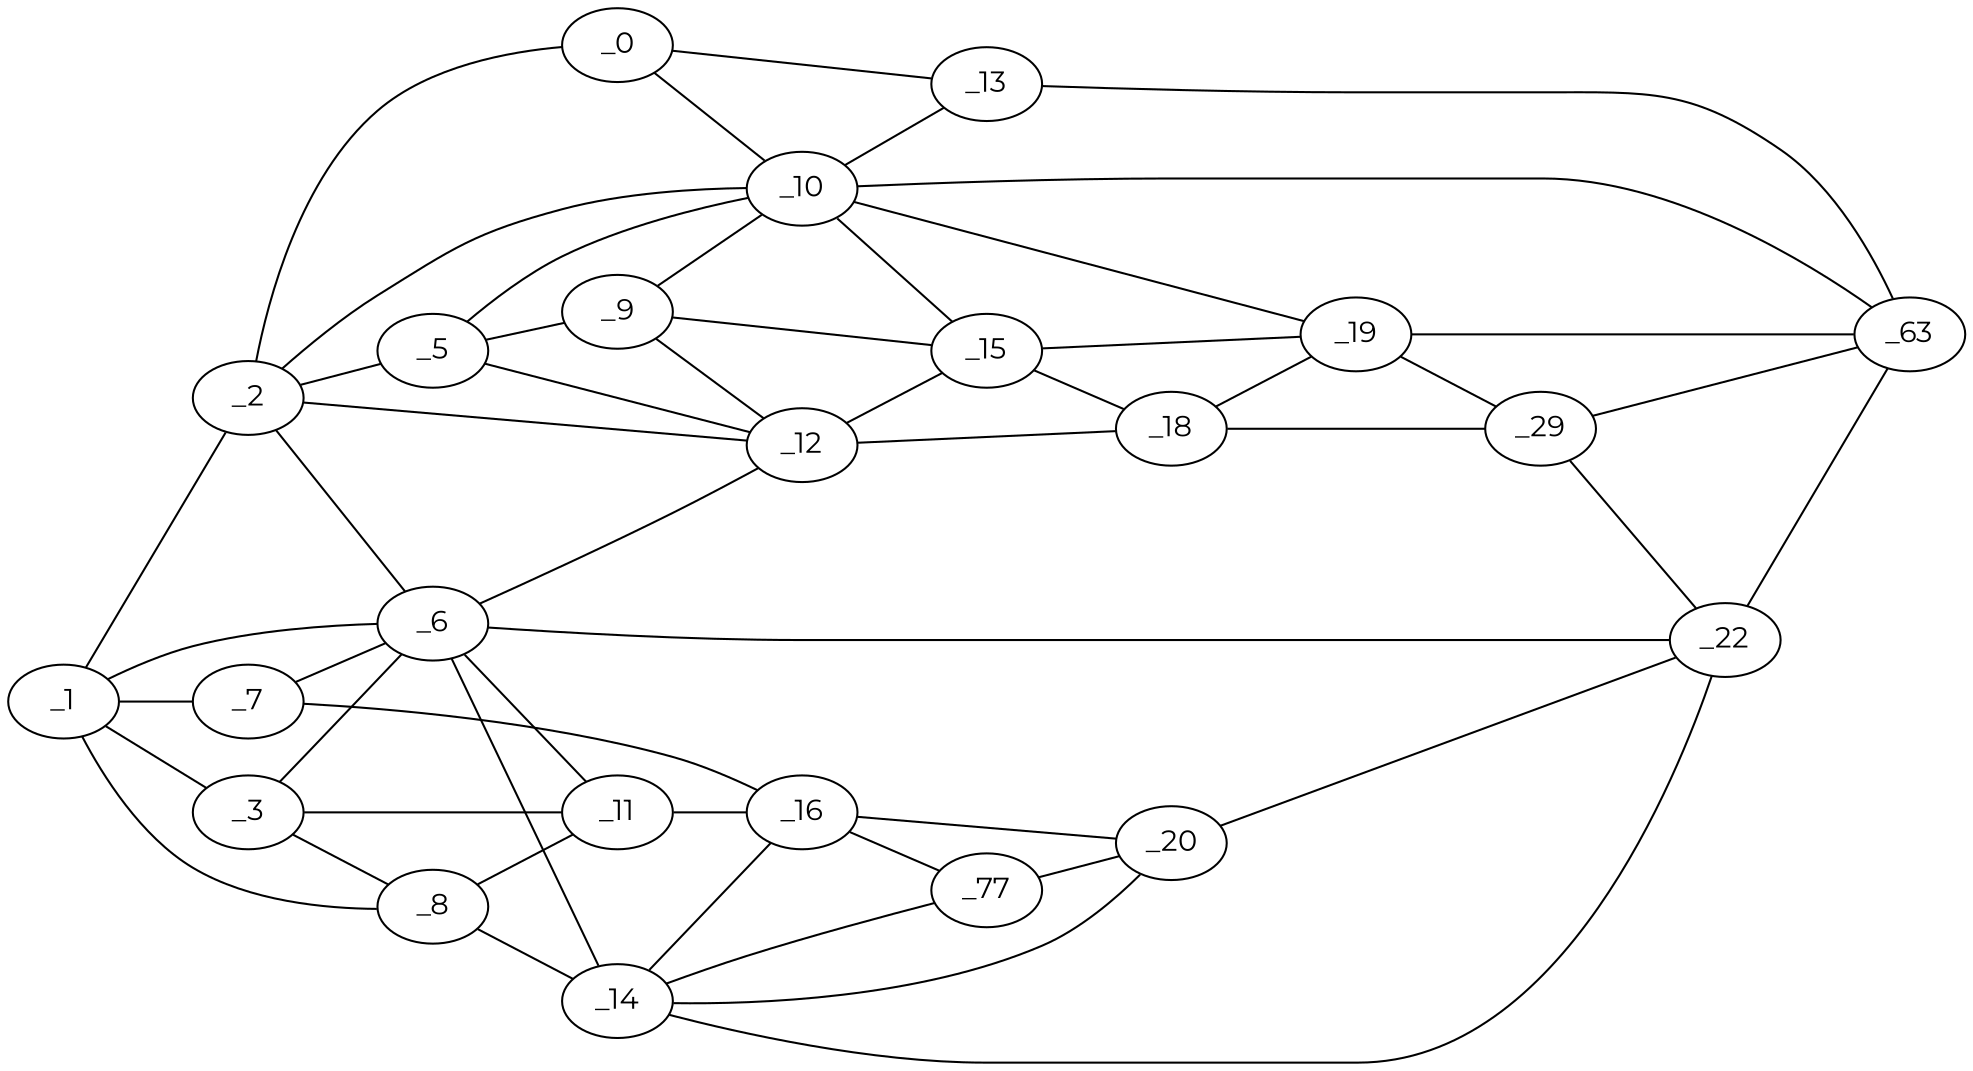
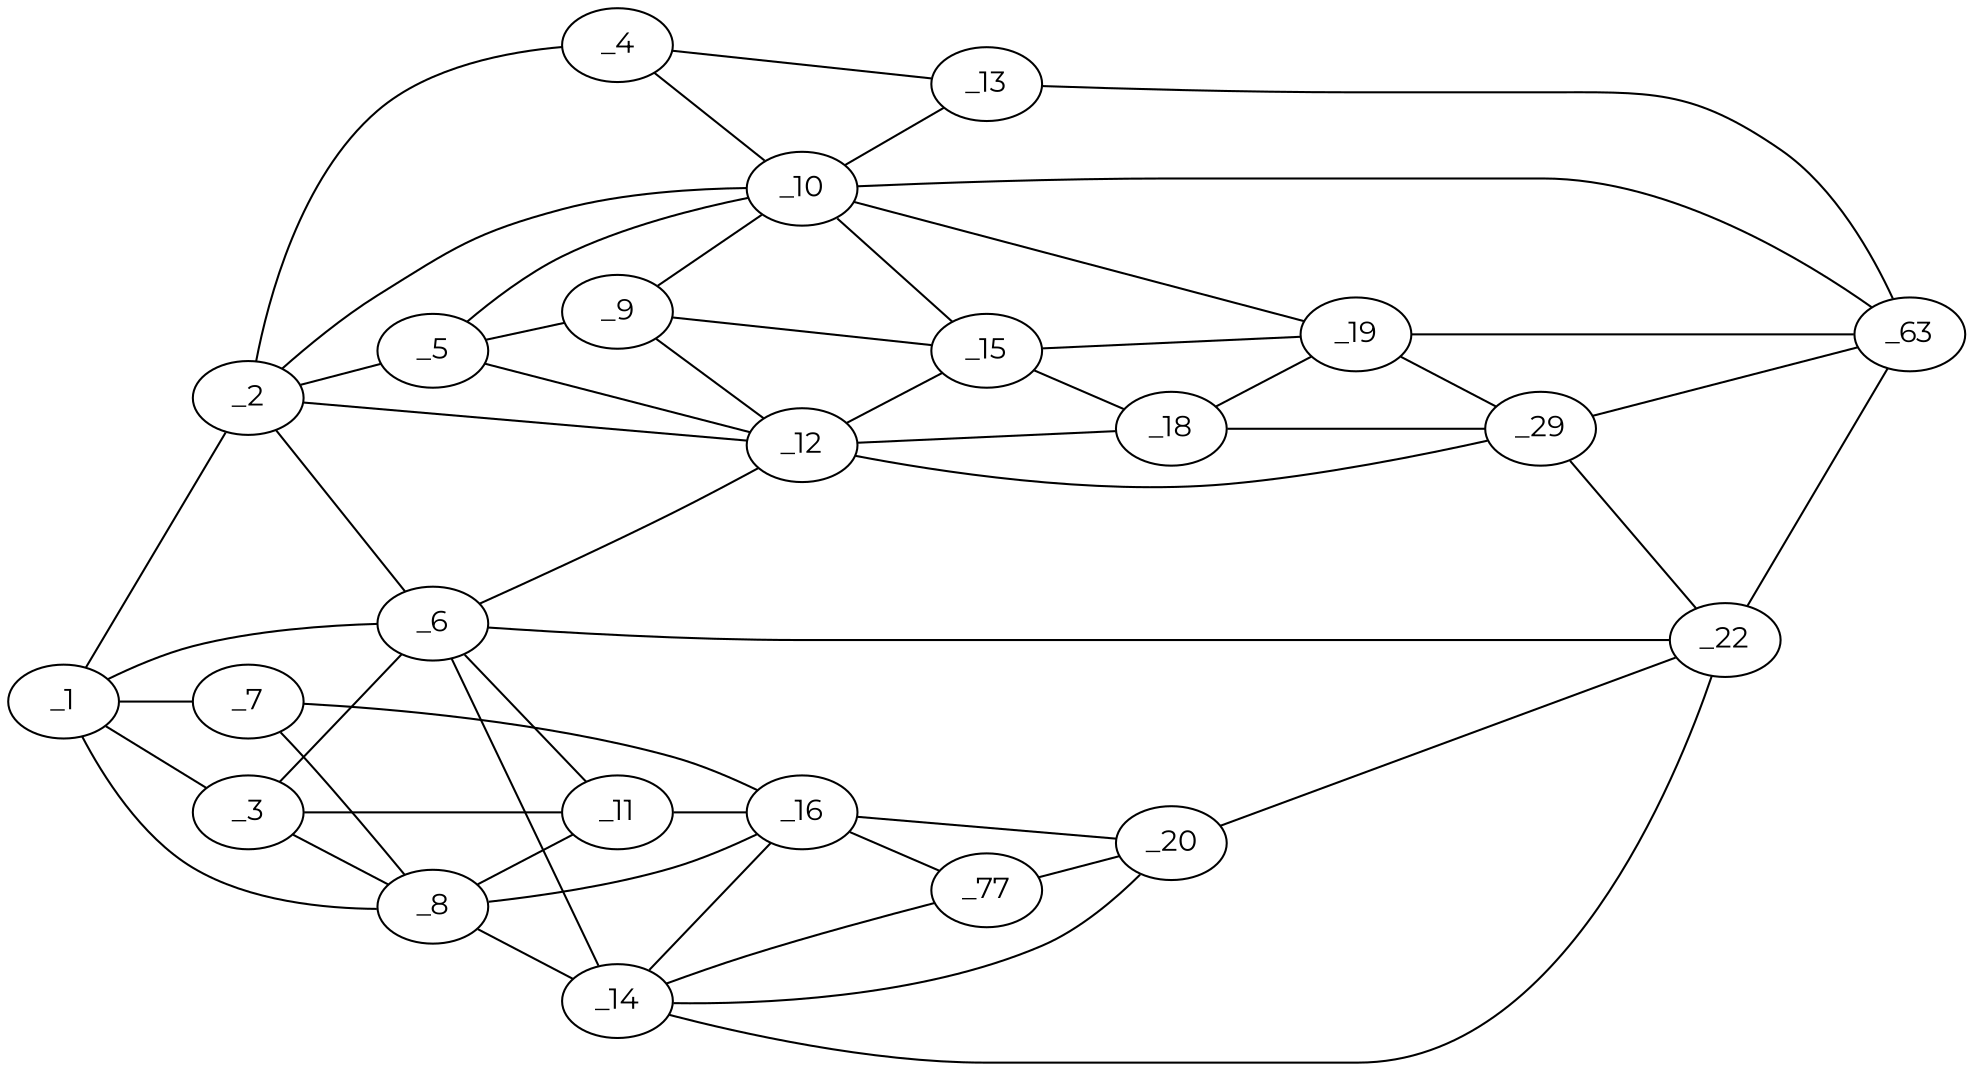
(617, 45) -> (617, 45)
none -> (1172, 487)
(341, 663) -> (341, 799)
none -> (626, 880)
